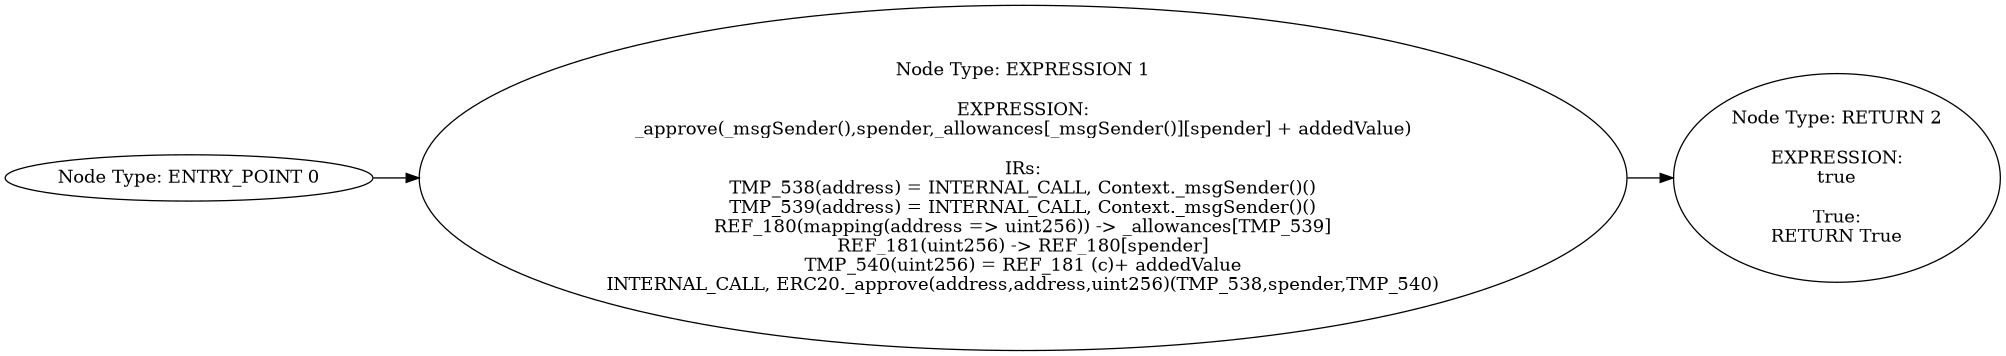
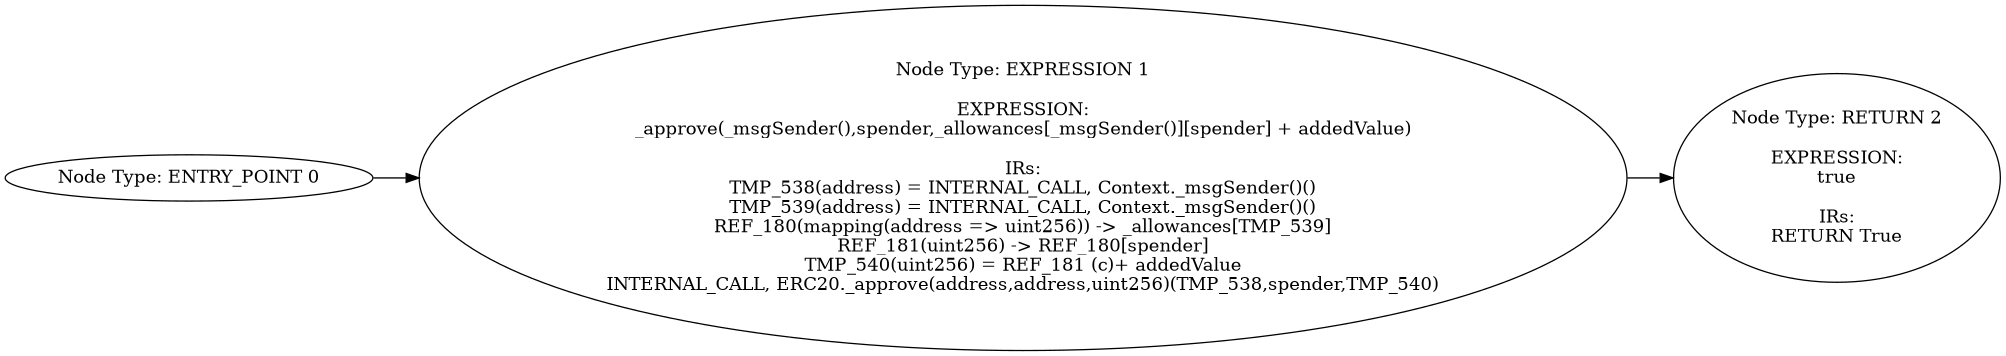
(1837, 178) -> (1837, 178)
